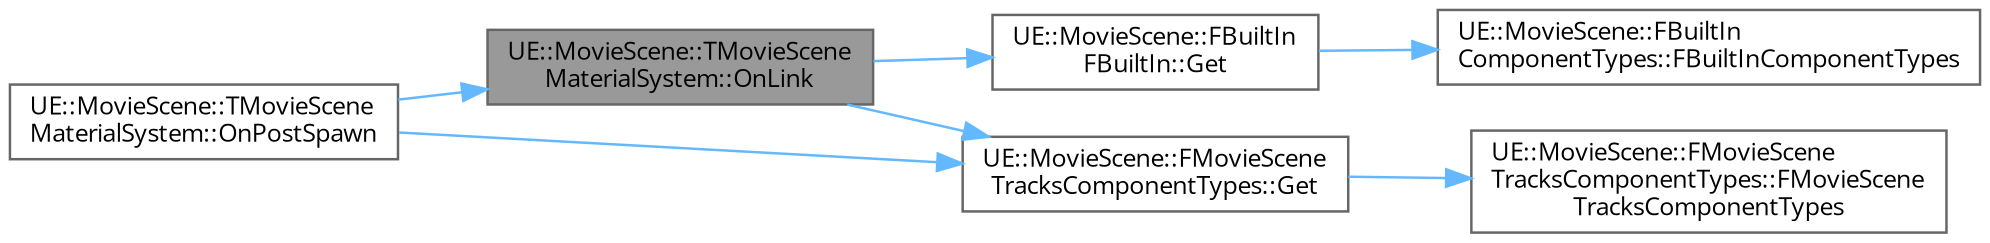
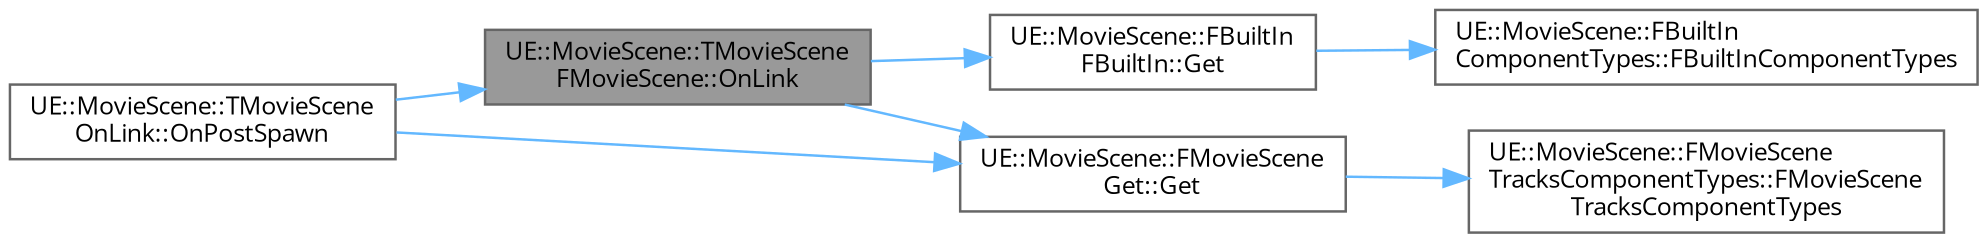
(680, 67) -> (678, 67)
(204, 122) -> (203, 122)
(1155, 174) -> (1153, 174)
